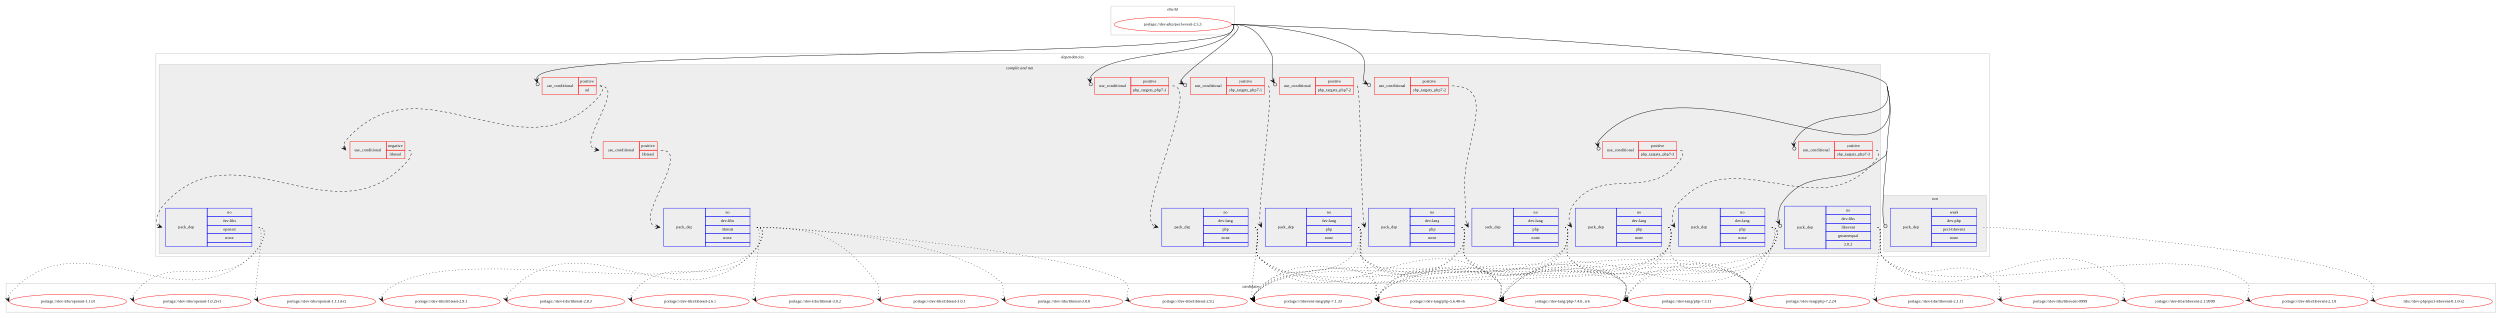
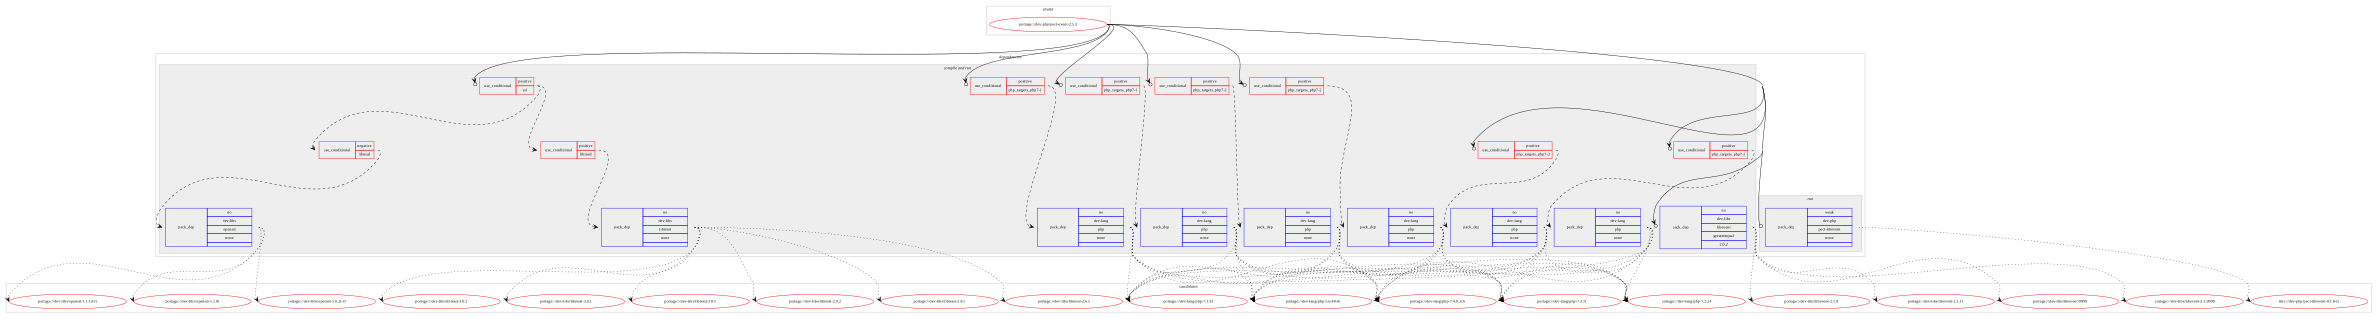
(442, 302) -> none
(1313, 302) -> (1189, 302)
